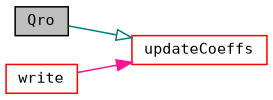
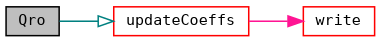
(97, 69) -> (268, 21)
